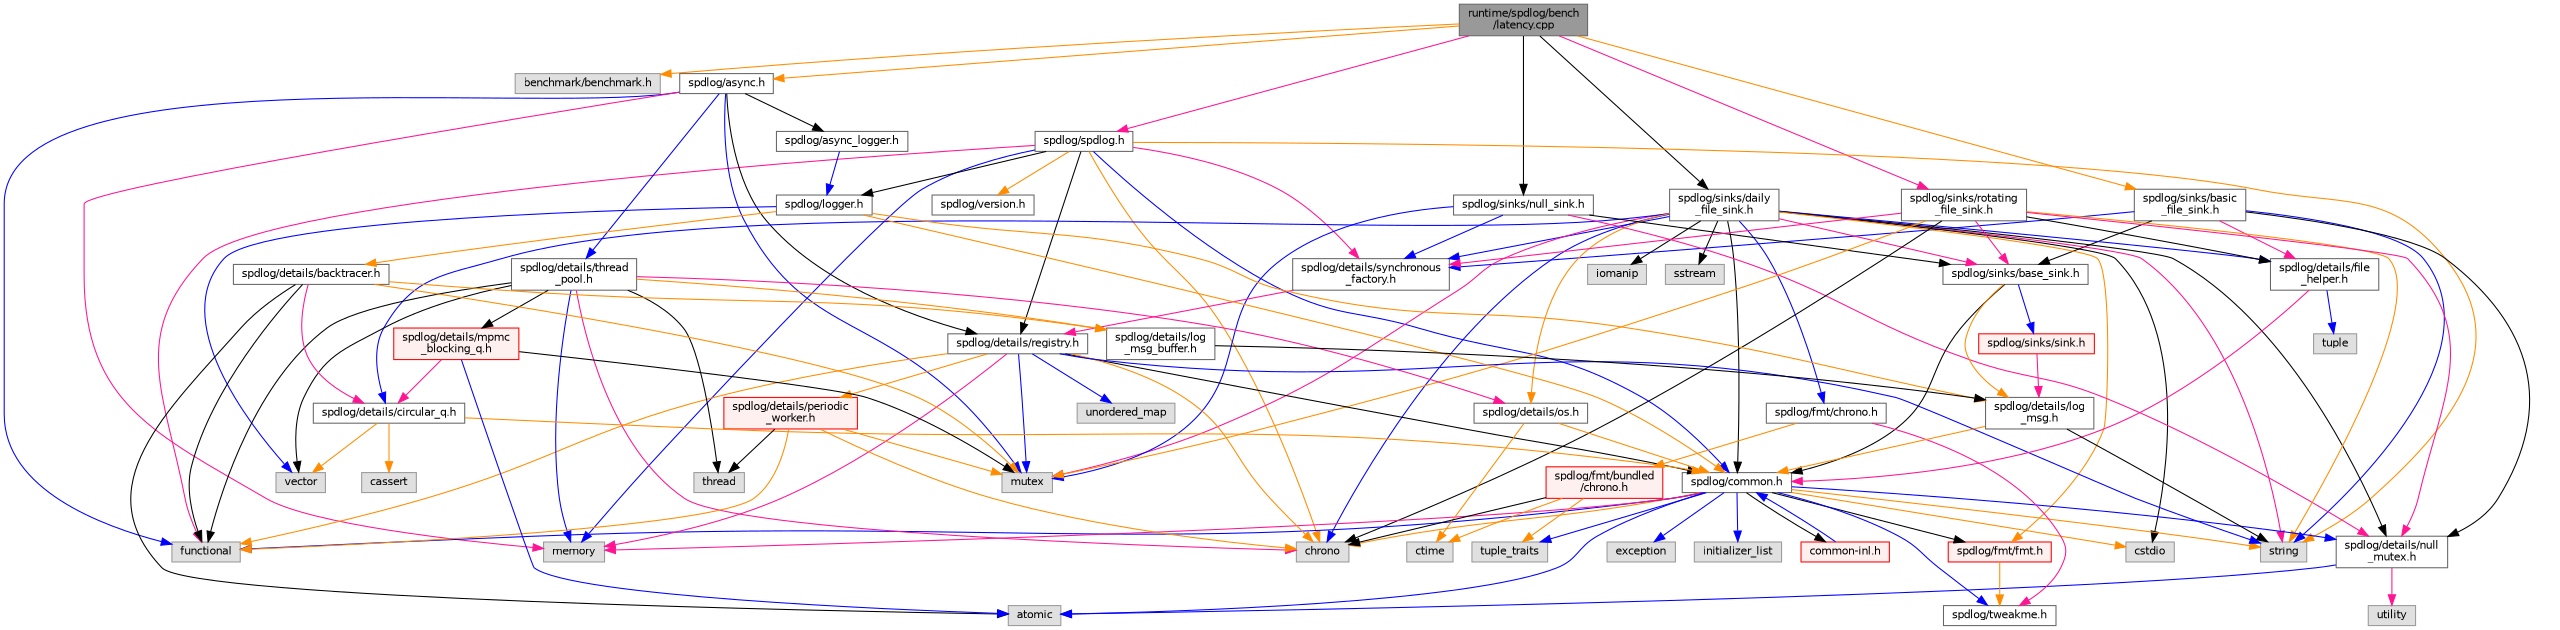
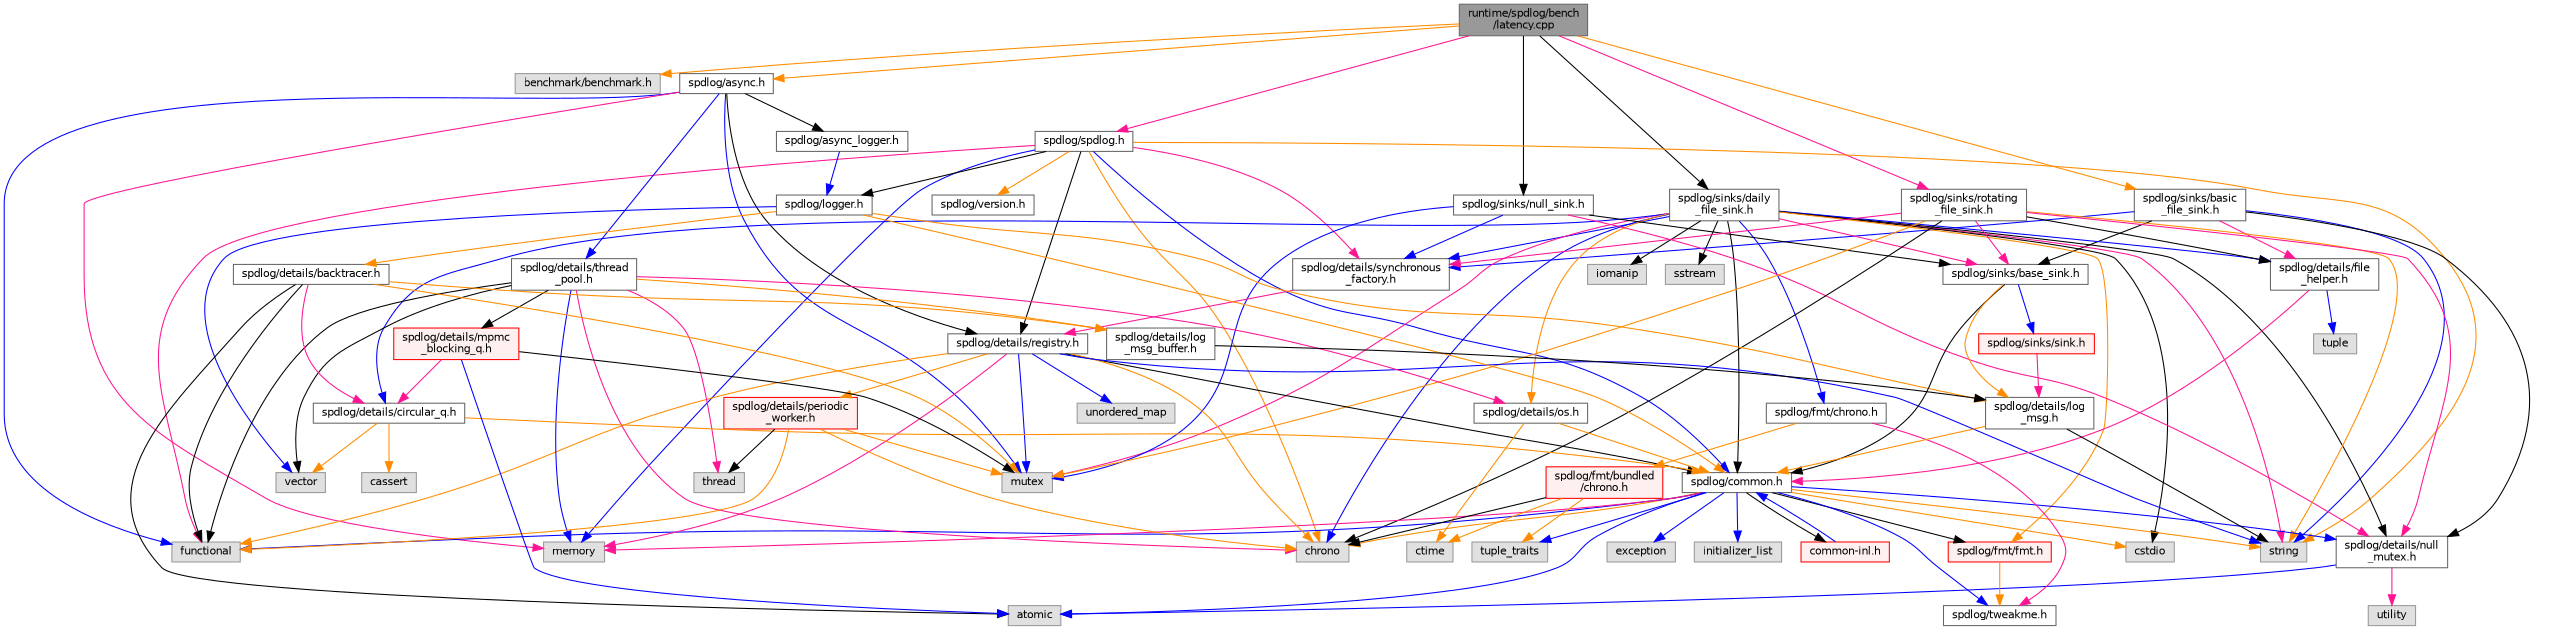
(697, 360) -> (697, 360)
